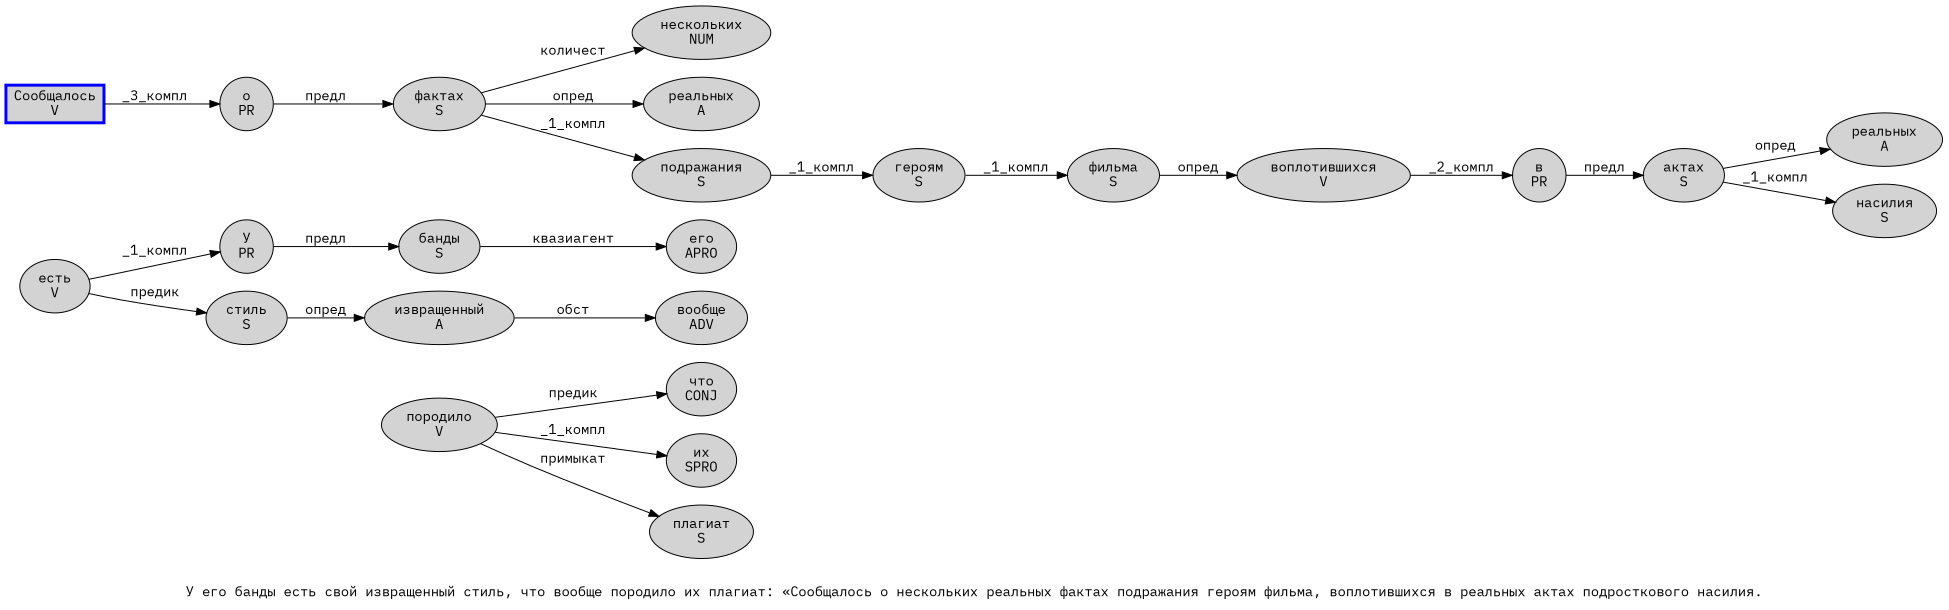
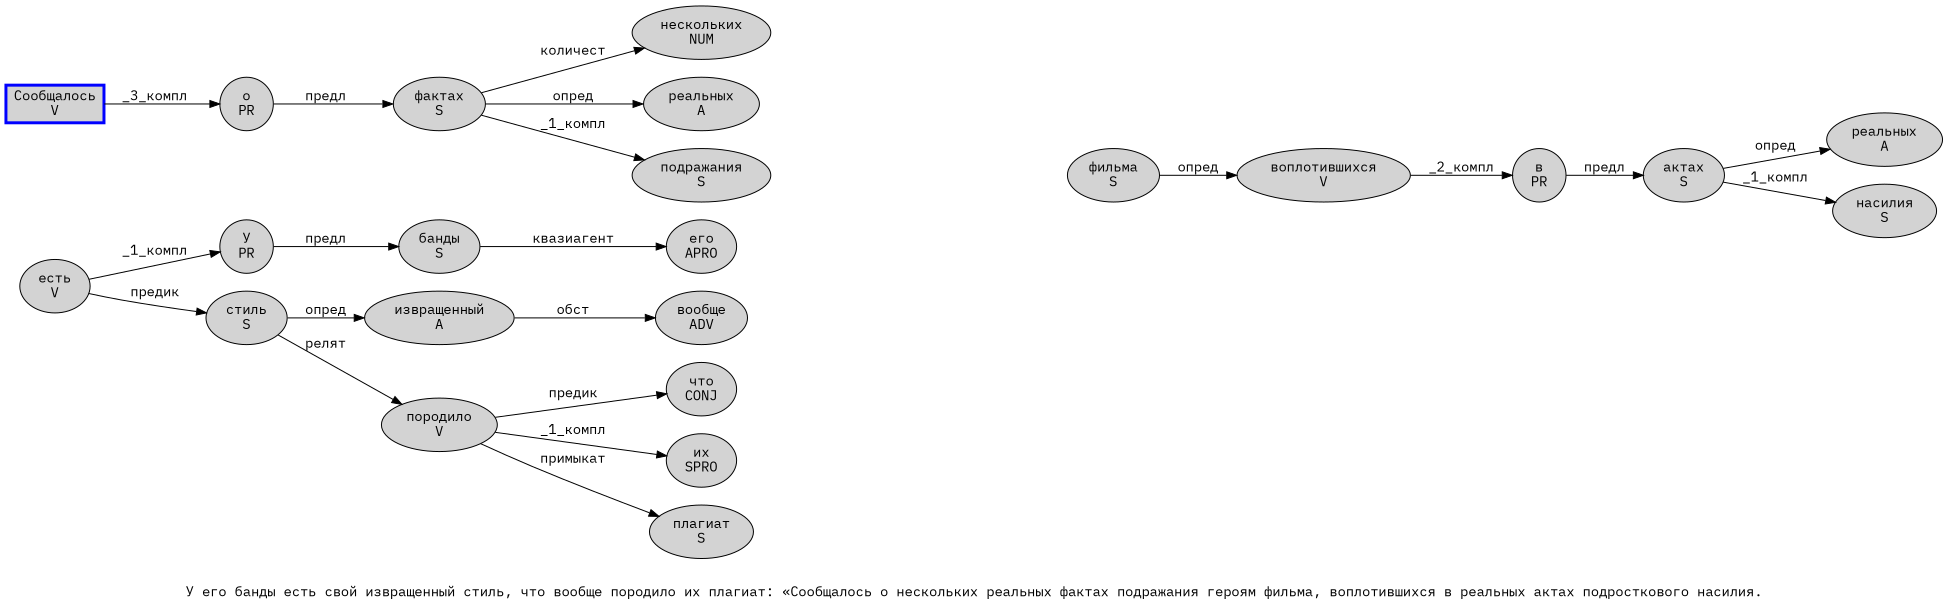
(919, 175) -> none
none -> (336, 367)
